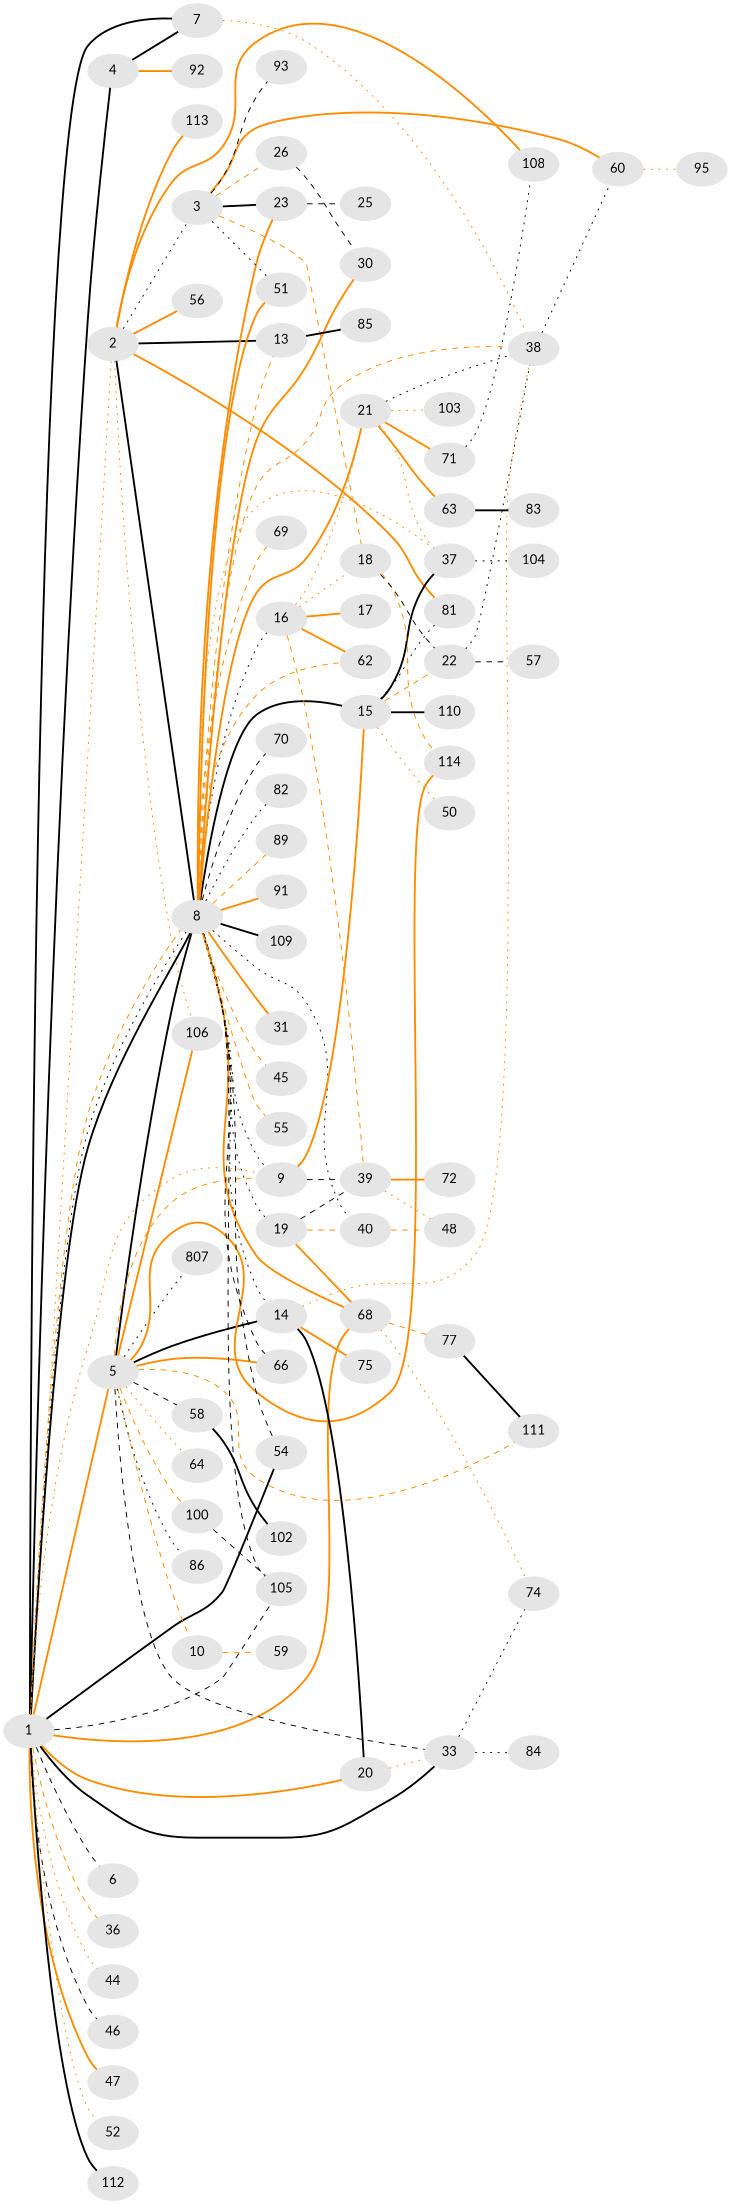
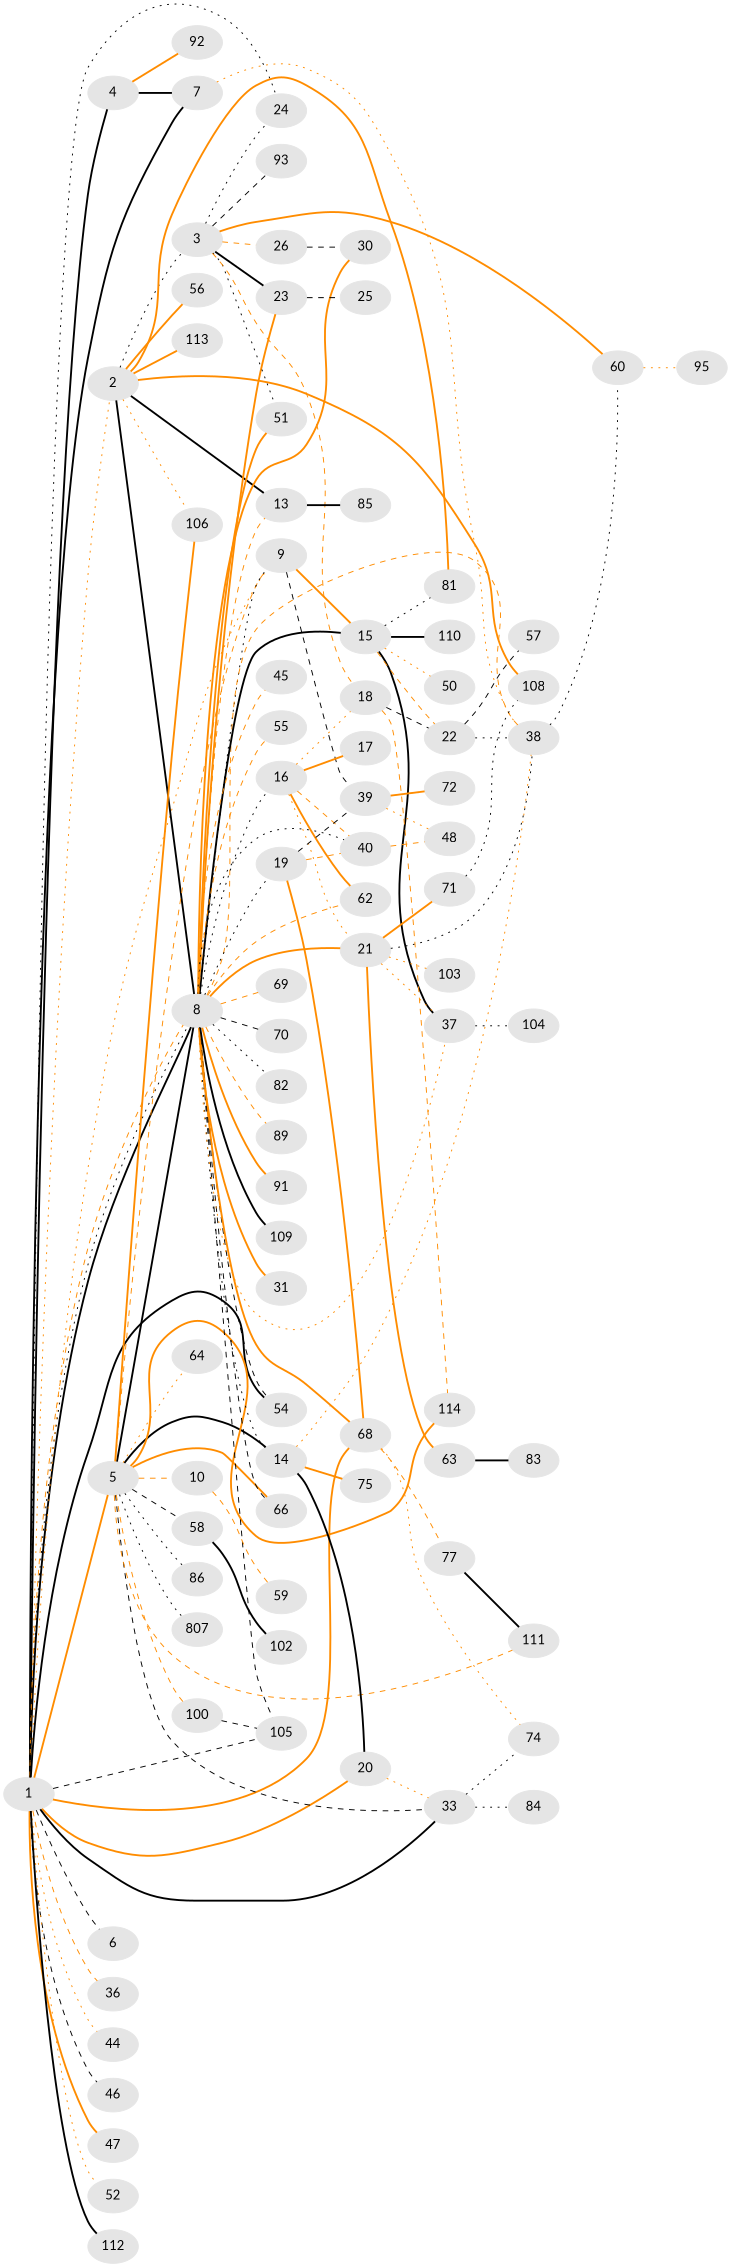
none -> (281, 111)
(335, 897) -> (323, 813)
